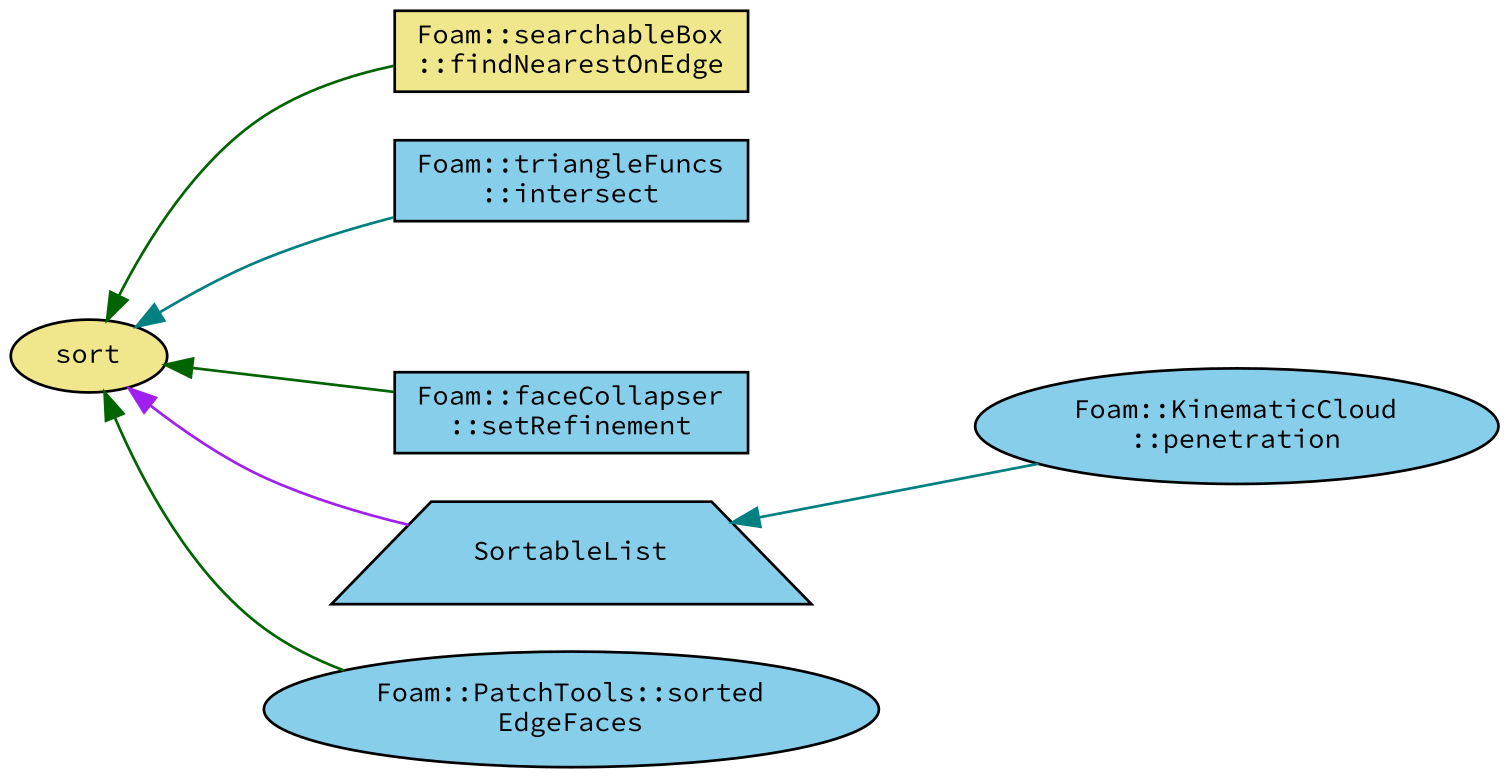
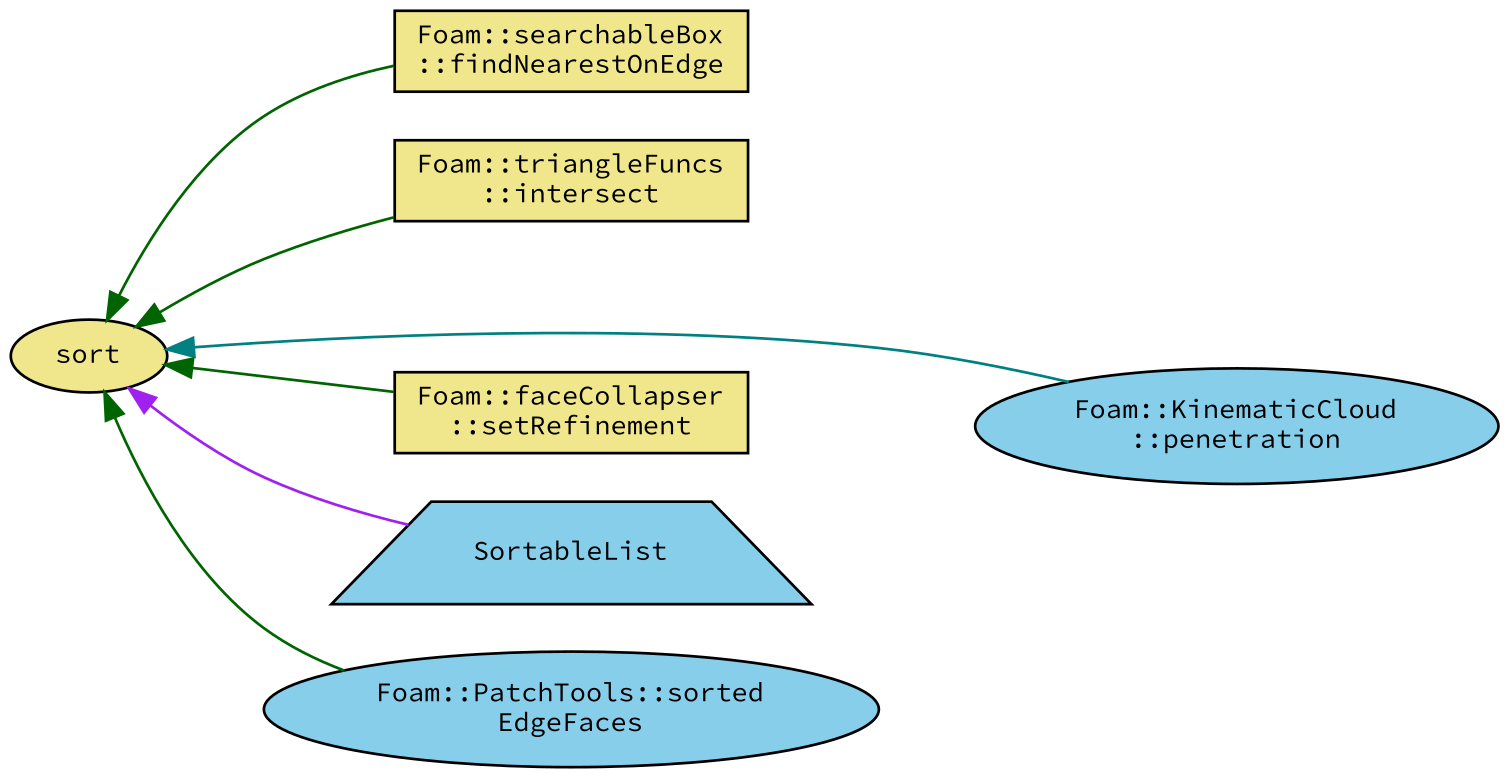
(571, 181) -> (571, 181)
(273, 256) -> (273, 256)
(571, 413) -> (571, 413)
(899, 490) -> (633, 334)
